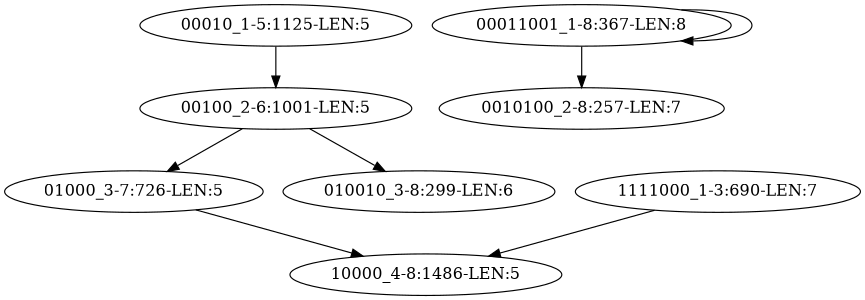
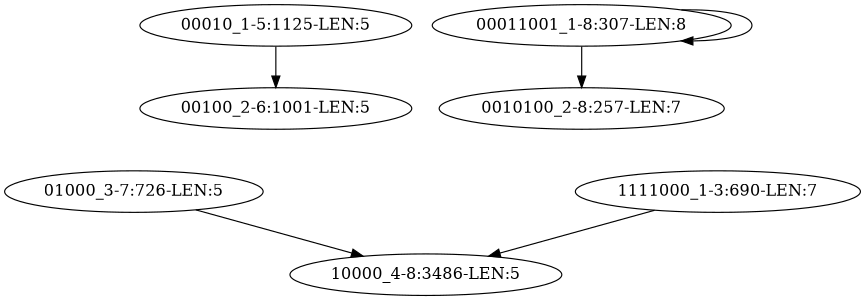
(582, 25) -> (582, 25)
(210, 147) -> none
(419, 192) -> none
(426, 275) -> (426, 275)
